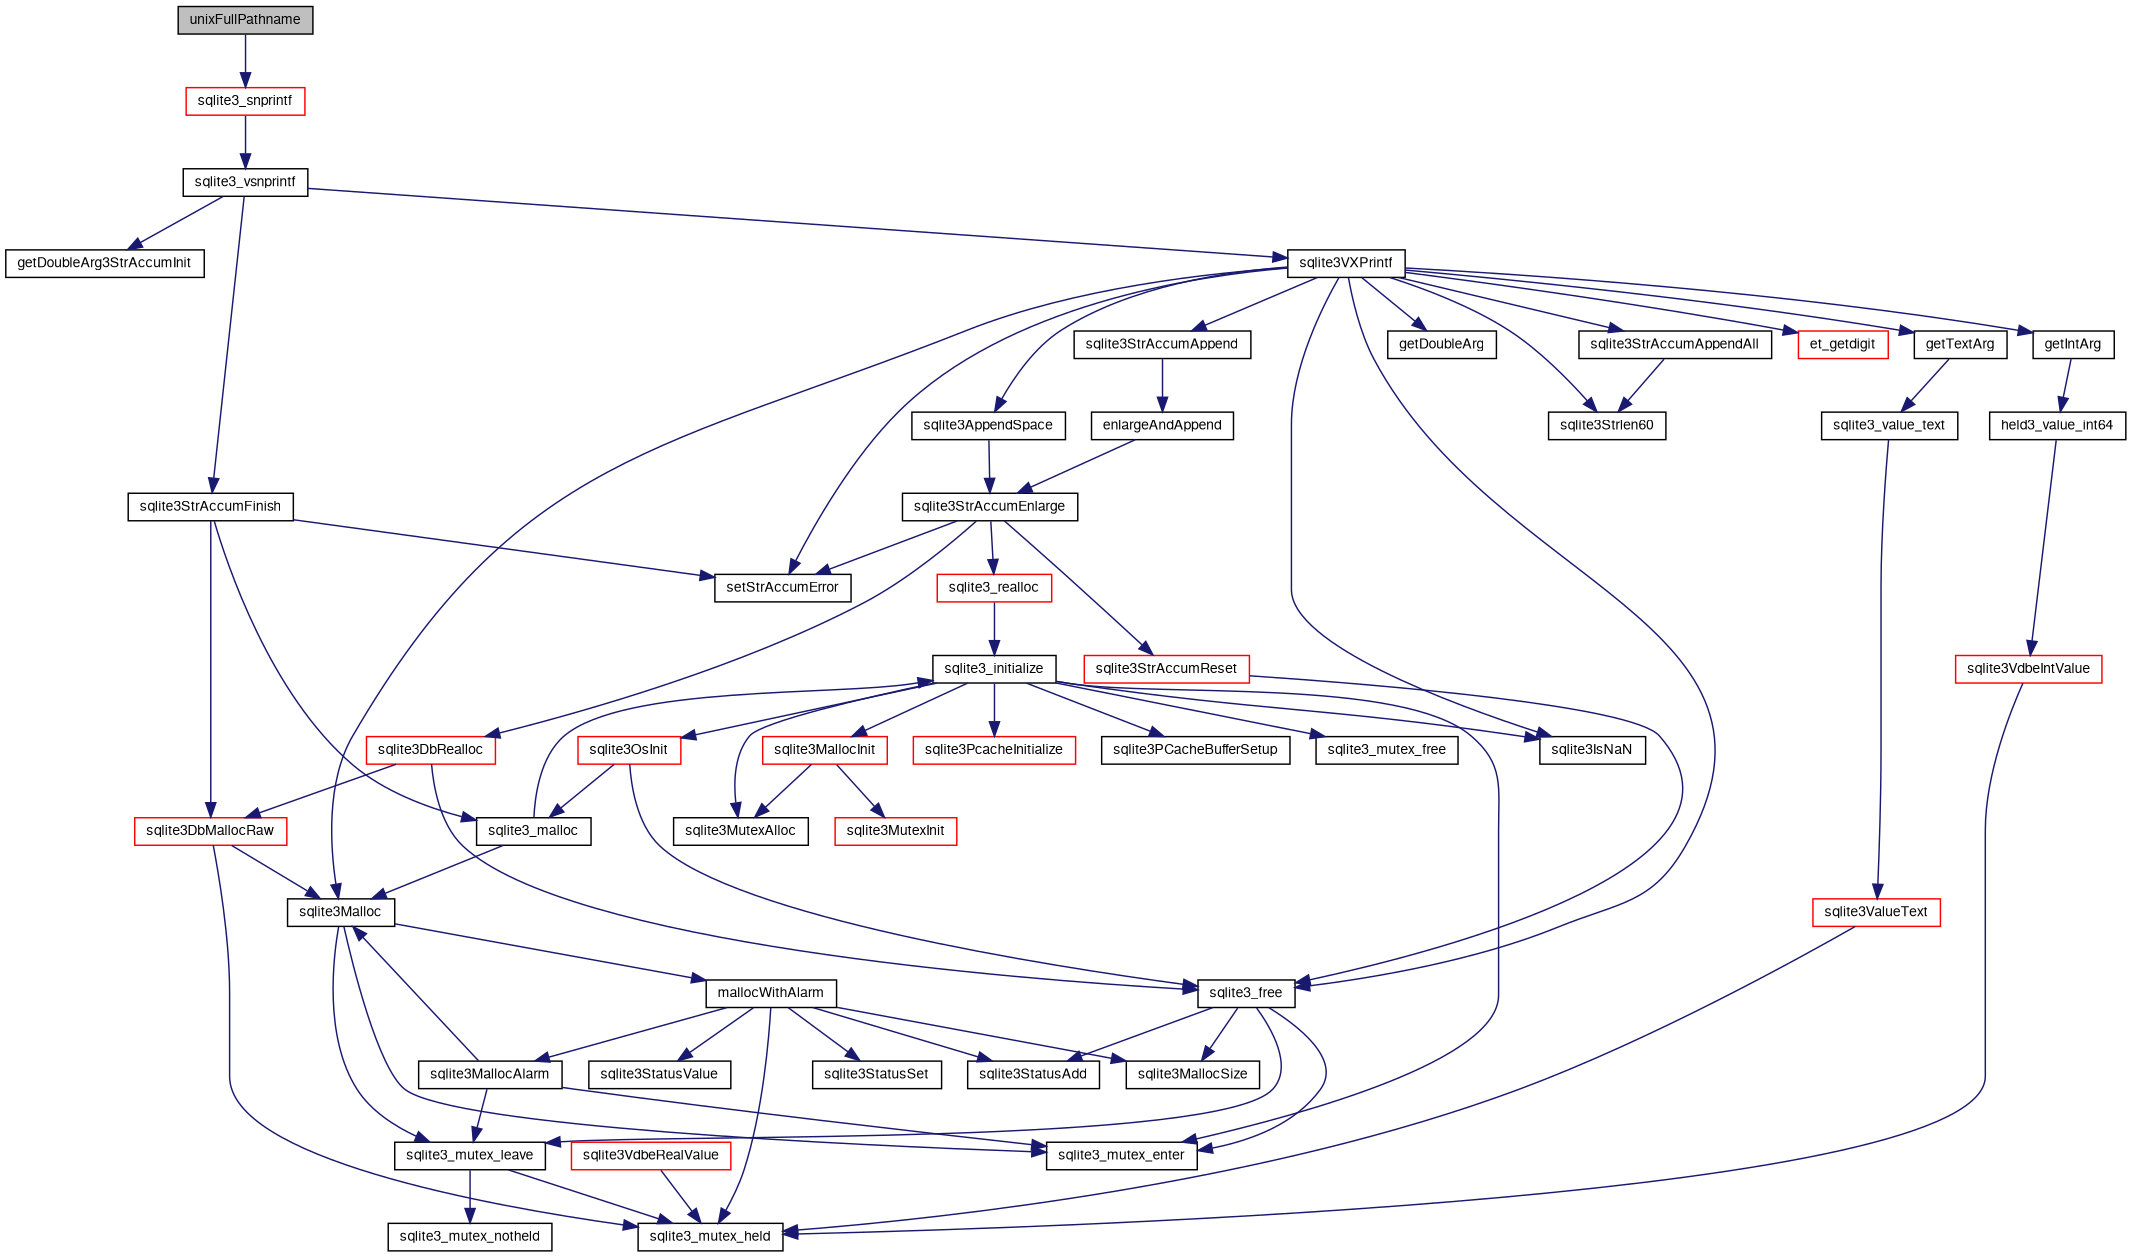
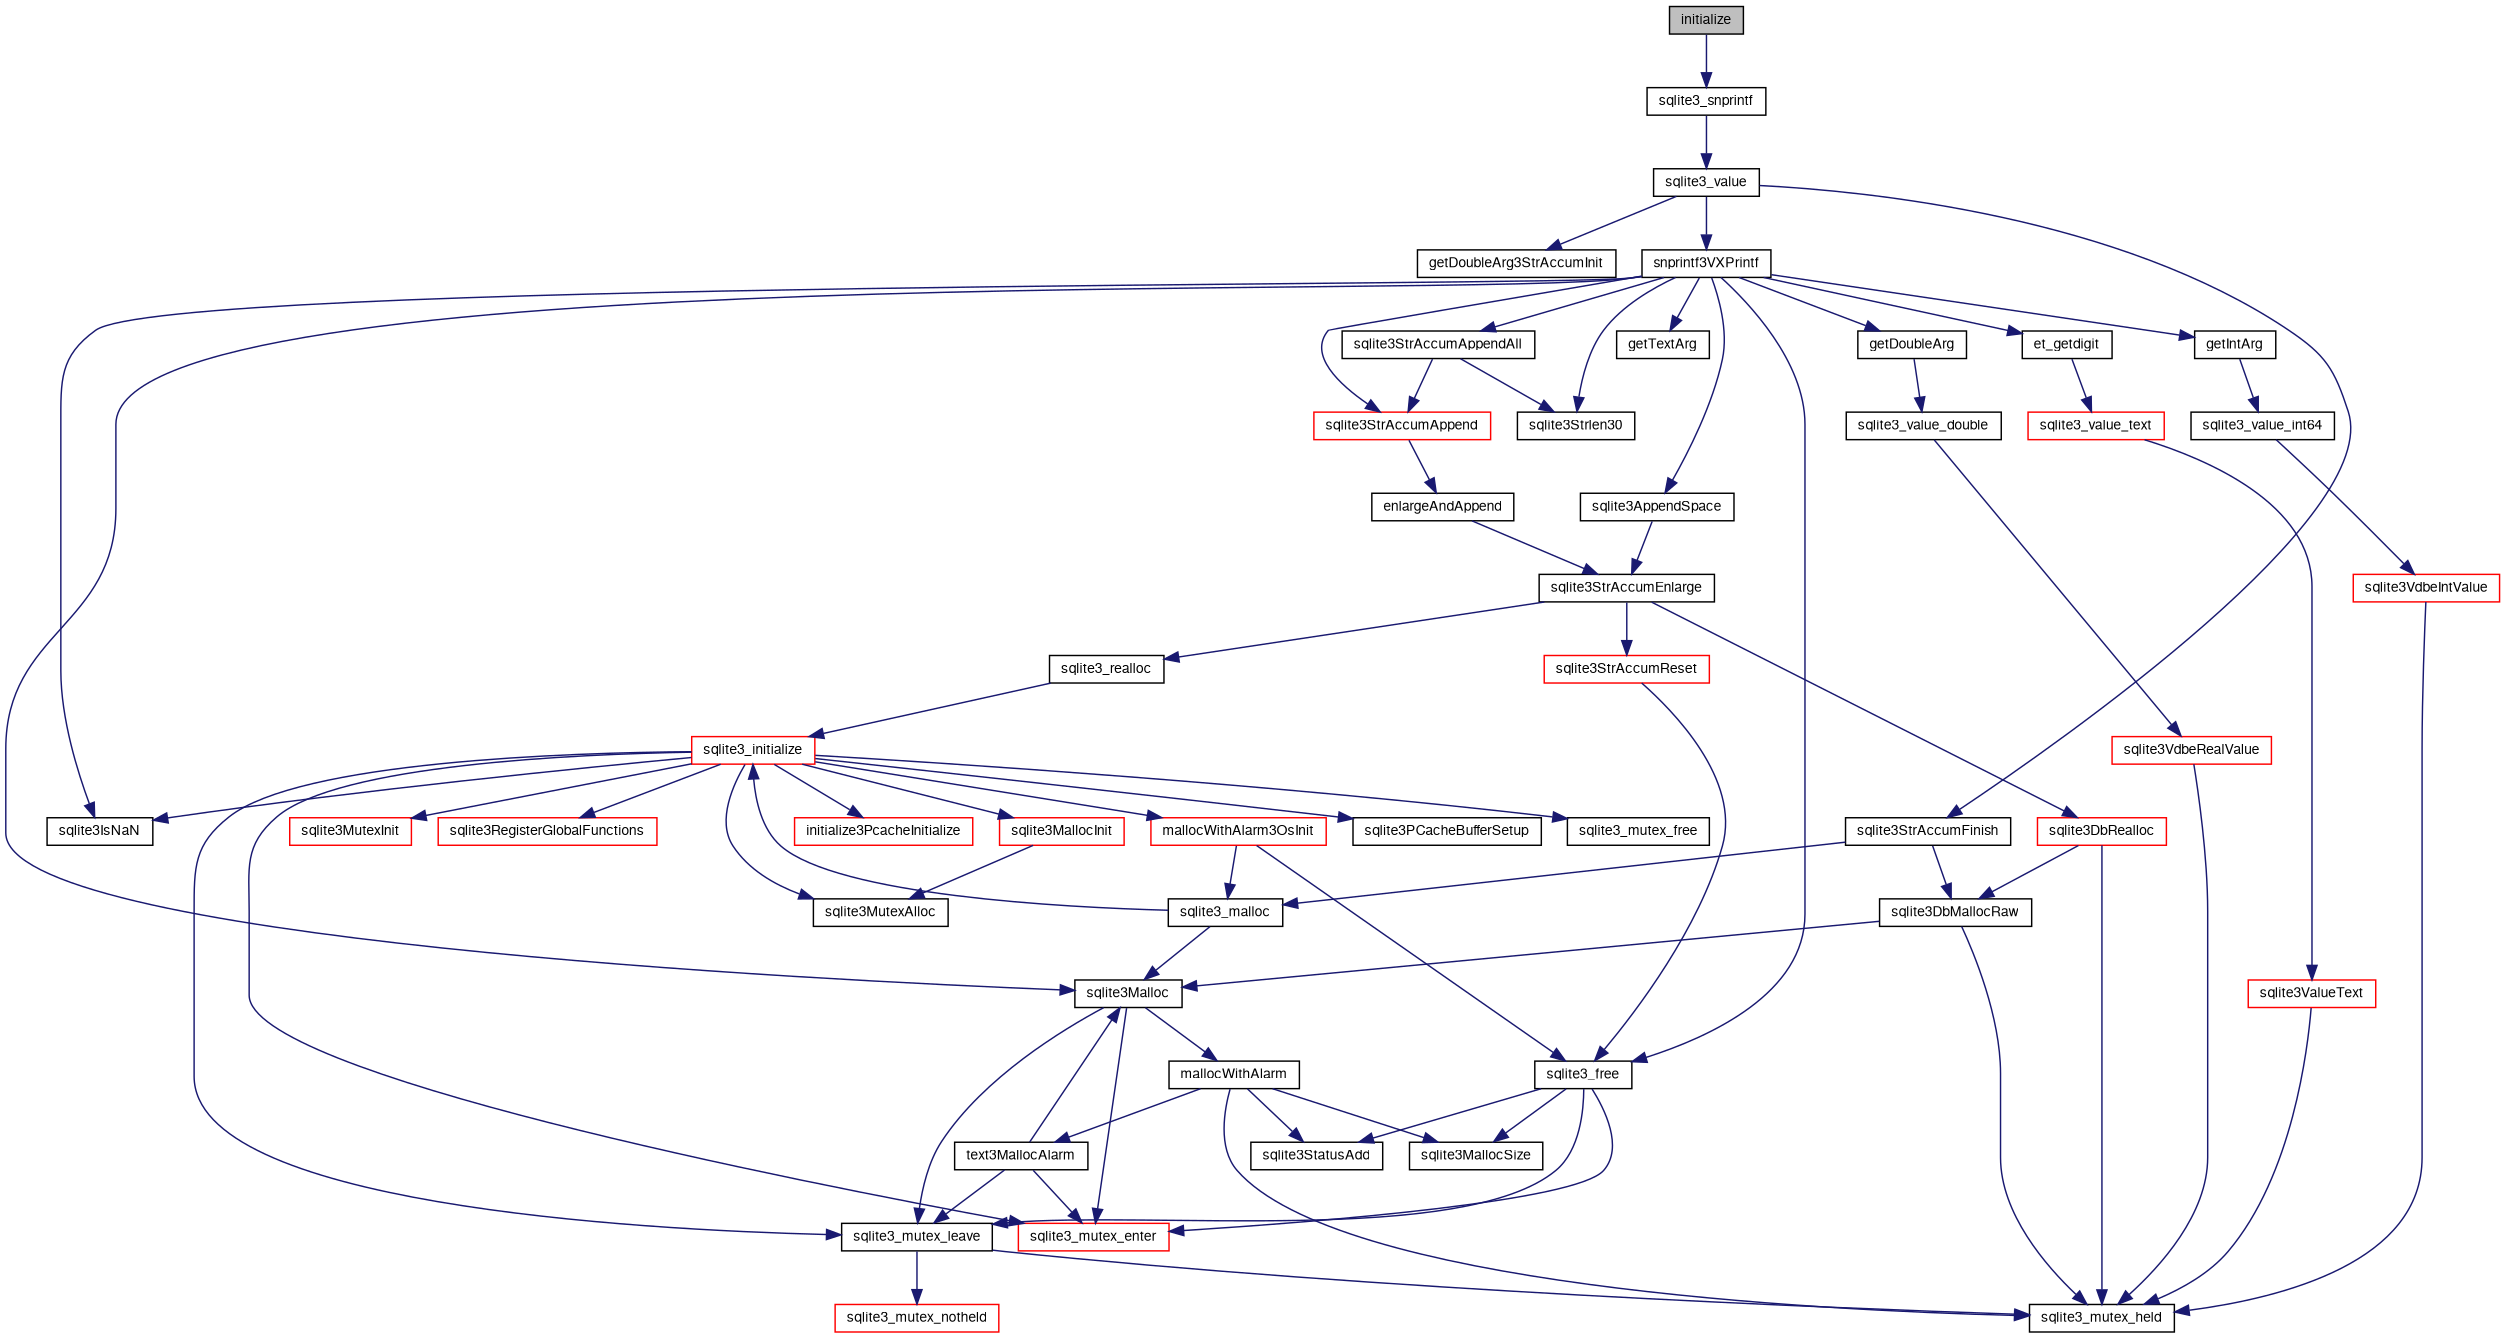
(246, 20) -> (1706, 20)
(246, 101) -> (1706, 101)
(246, 183) -> (1706, 183)
(1346, 264) -> (1706, 264)
(1163, 345) -> (1402, 426)
(1843, 345) -> (2067, 345)
none -> (1423, 379)
(1930, 380) -> (2079, 378)
(1607, 426) -> (1576, 426)
(1890, 426) -> (2096, 426)
none -> (1924, 426)
(2058, 426) -> (2263, 426)
(783, 588) -> none
(994, 588) -> (1107, 669)
(994, 669) -> (753, 750)
(629, 750) -> (1239, 832)
(994, 750) -> (884, 832)
(856, 786) -> (559, 790)
(211, 832) -> (1956, 913)
none -> (548, 832)
(770, 945) -> (2102, 1067)
none -> (194, 1045)
(490, 1075) -> (1021, 1156)
(660, 1075) -> none
(877, 1075) -> none
(1122, 1156) -> (1094, 1237)
(470, 1237) -> (917, 1318)
